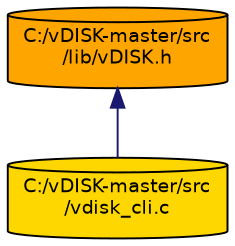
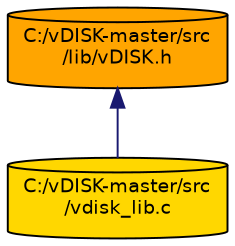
(118, 198) -> (118, 198)
